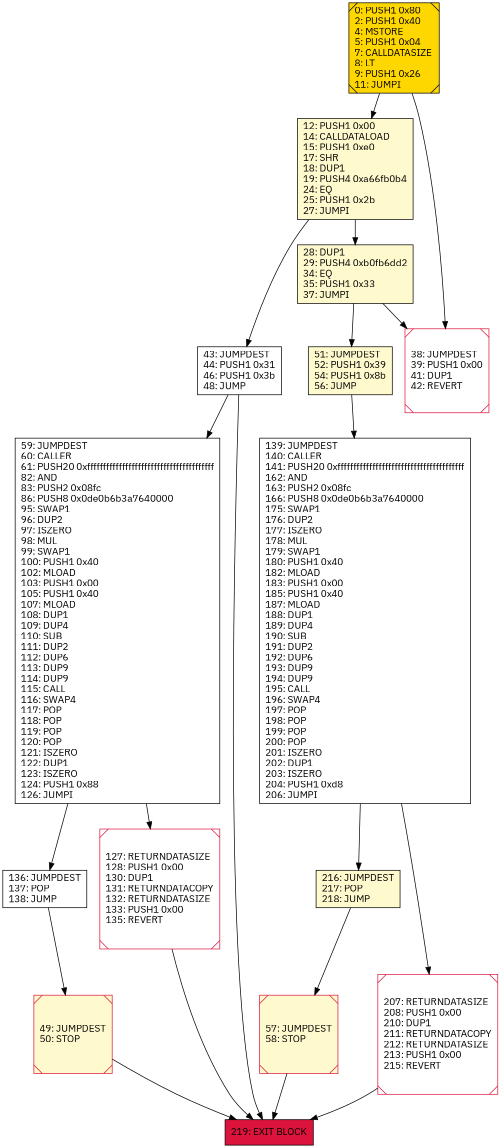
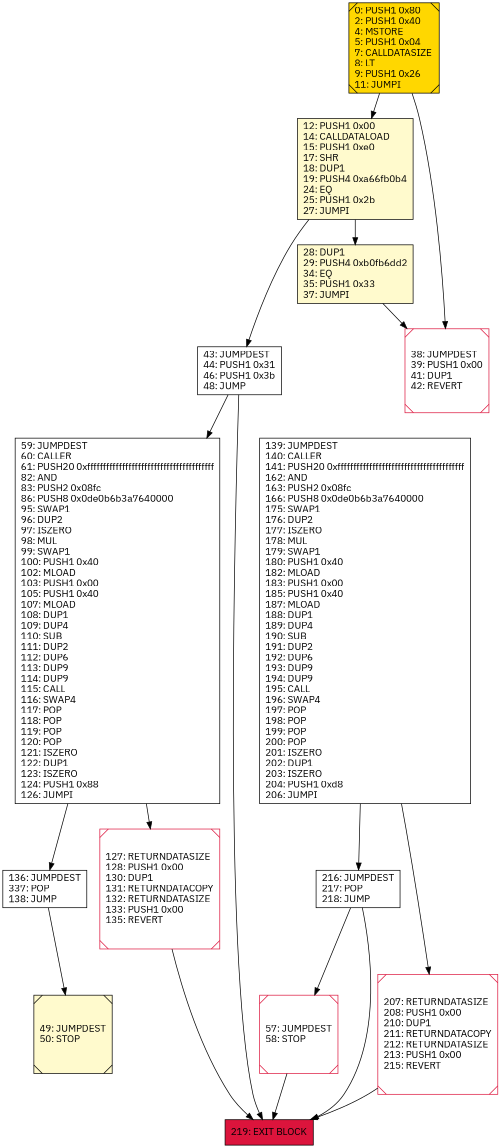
(350, 371) -> none
(45, 889) -> (45, 889)
(358, 889) -> (358, 889)
(73, 1034) -> (73, 1034)
(299, 1034) -> (299, 1034)
(170, 1091) -> (369, 1020)
